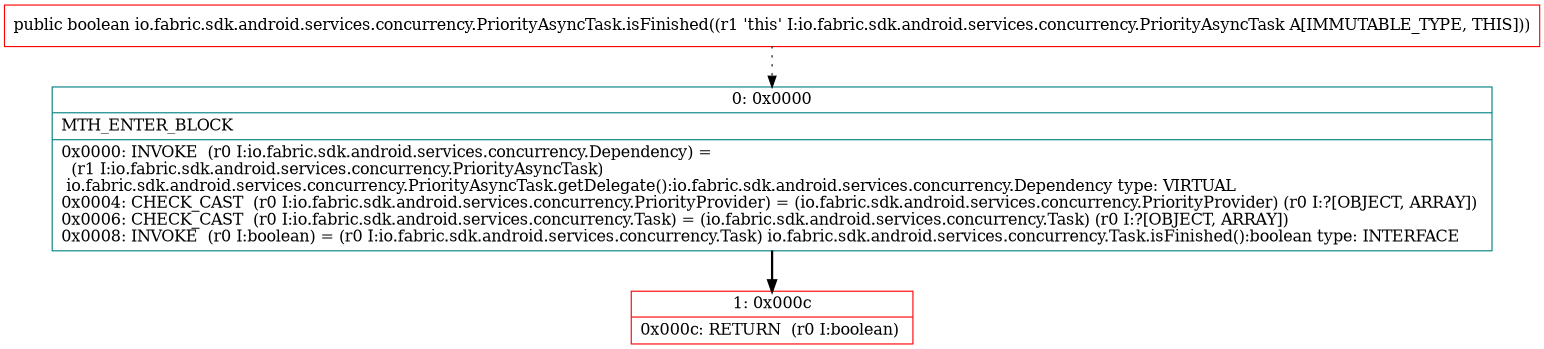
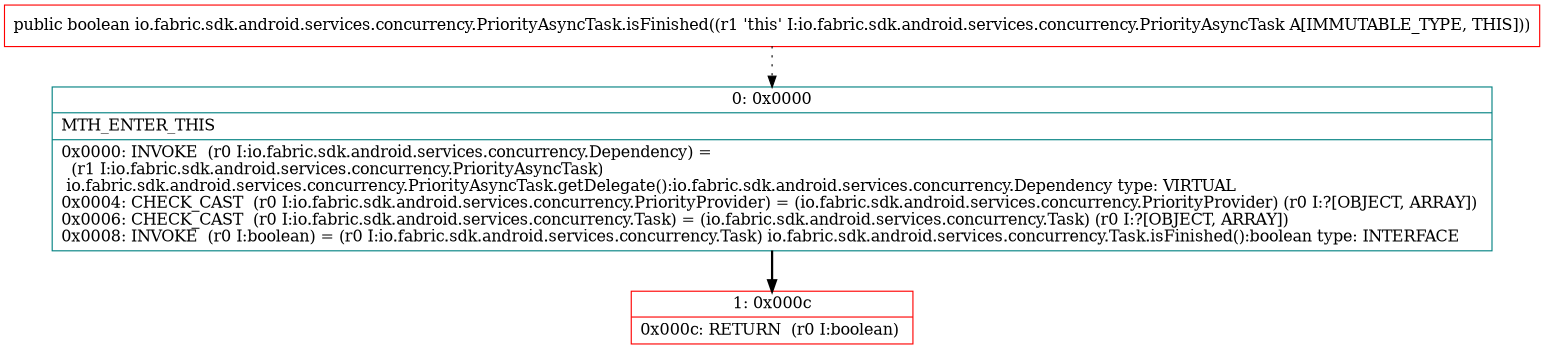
(148, 126) -> (139, 126)
